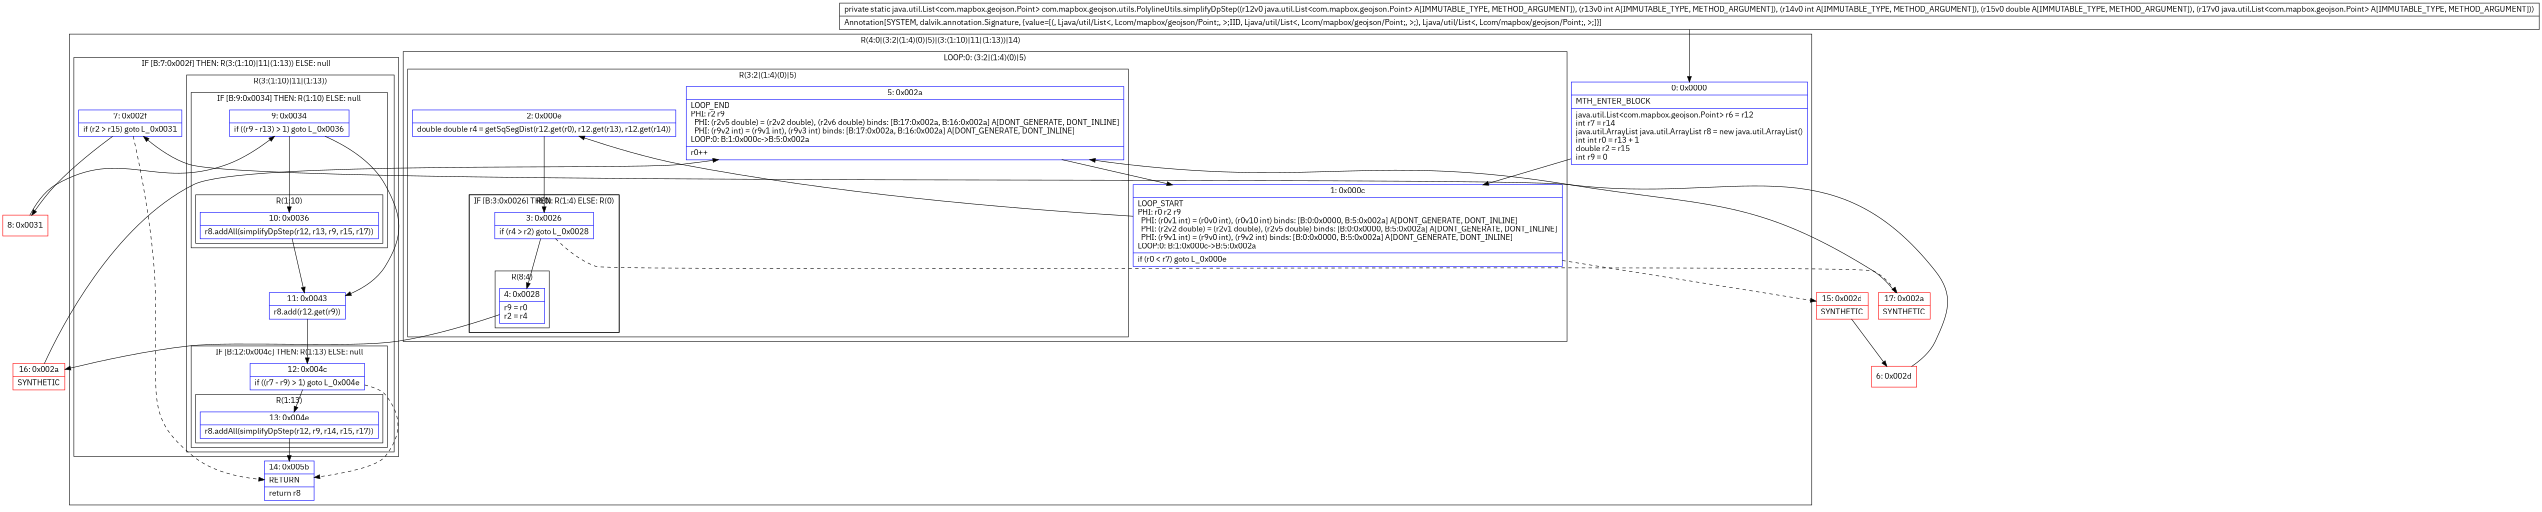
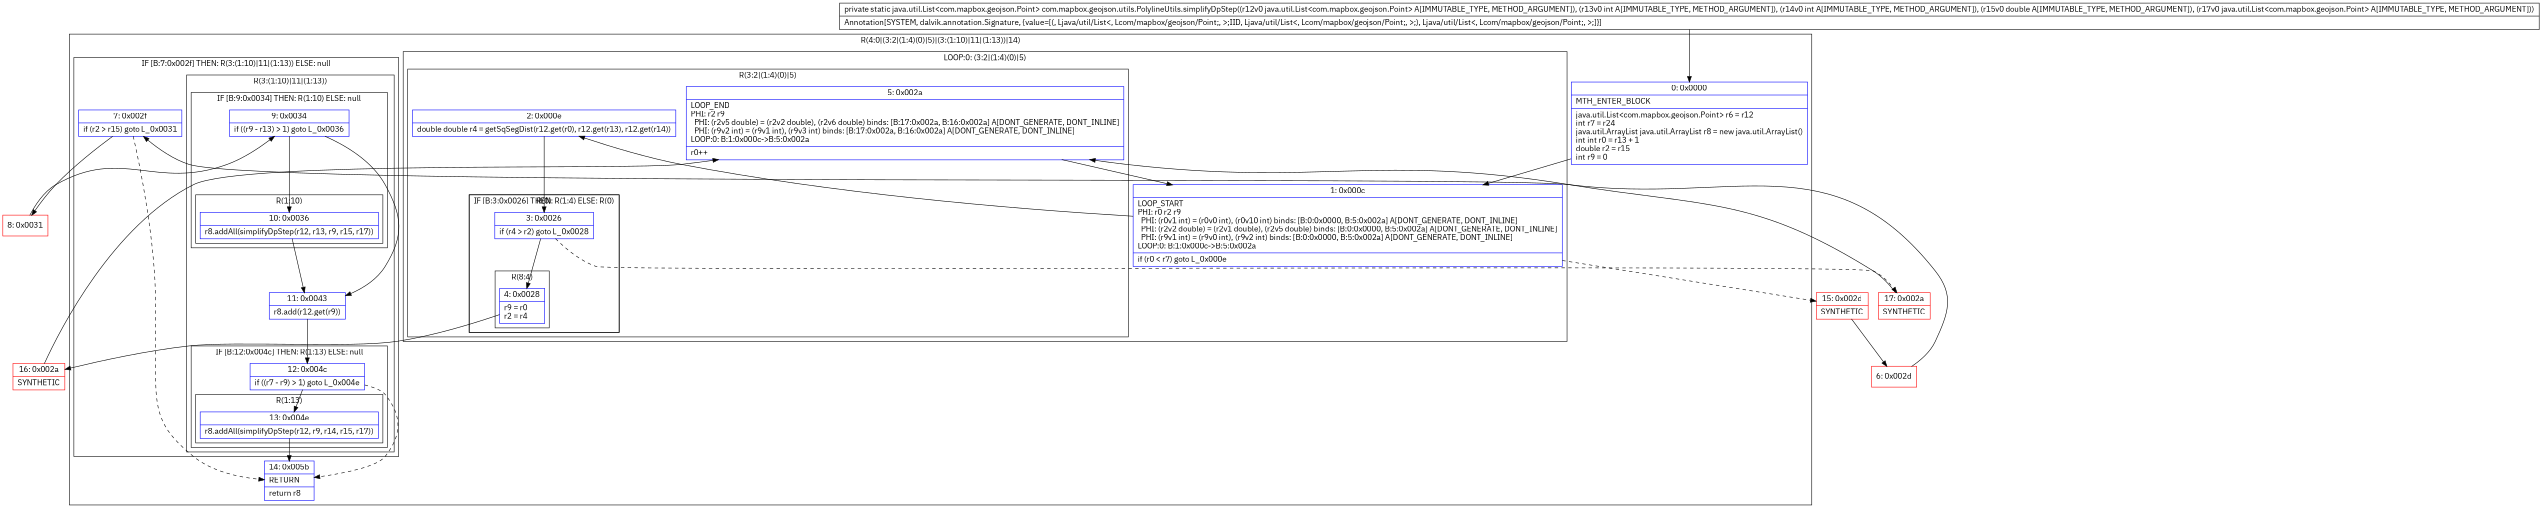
(1596, 123) -> (1596, 123)
